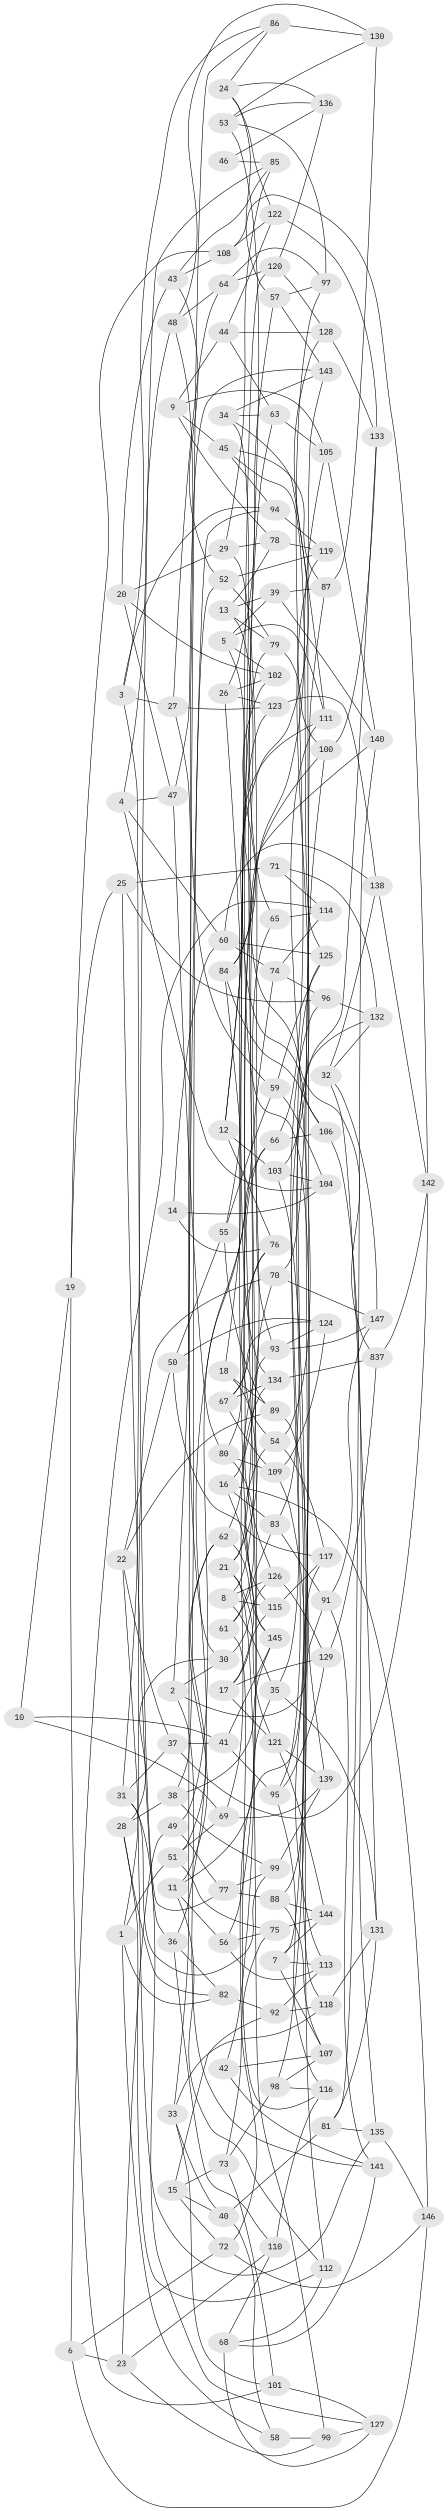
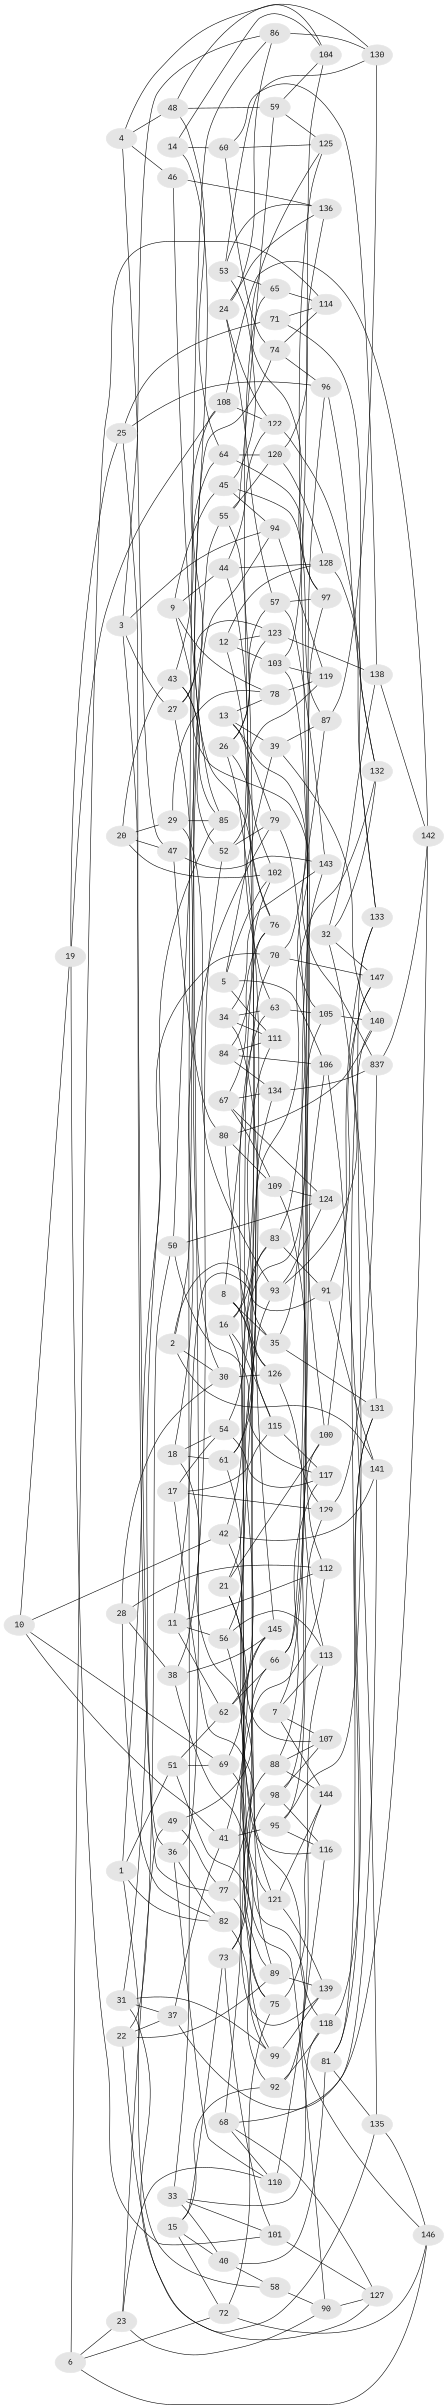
(173, 871) -> (149, 160)
none -> (194, 1457)
none -> (117, 1582)
